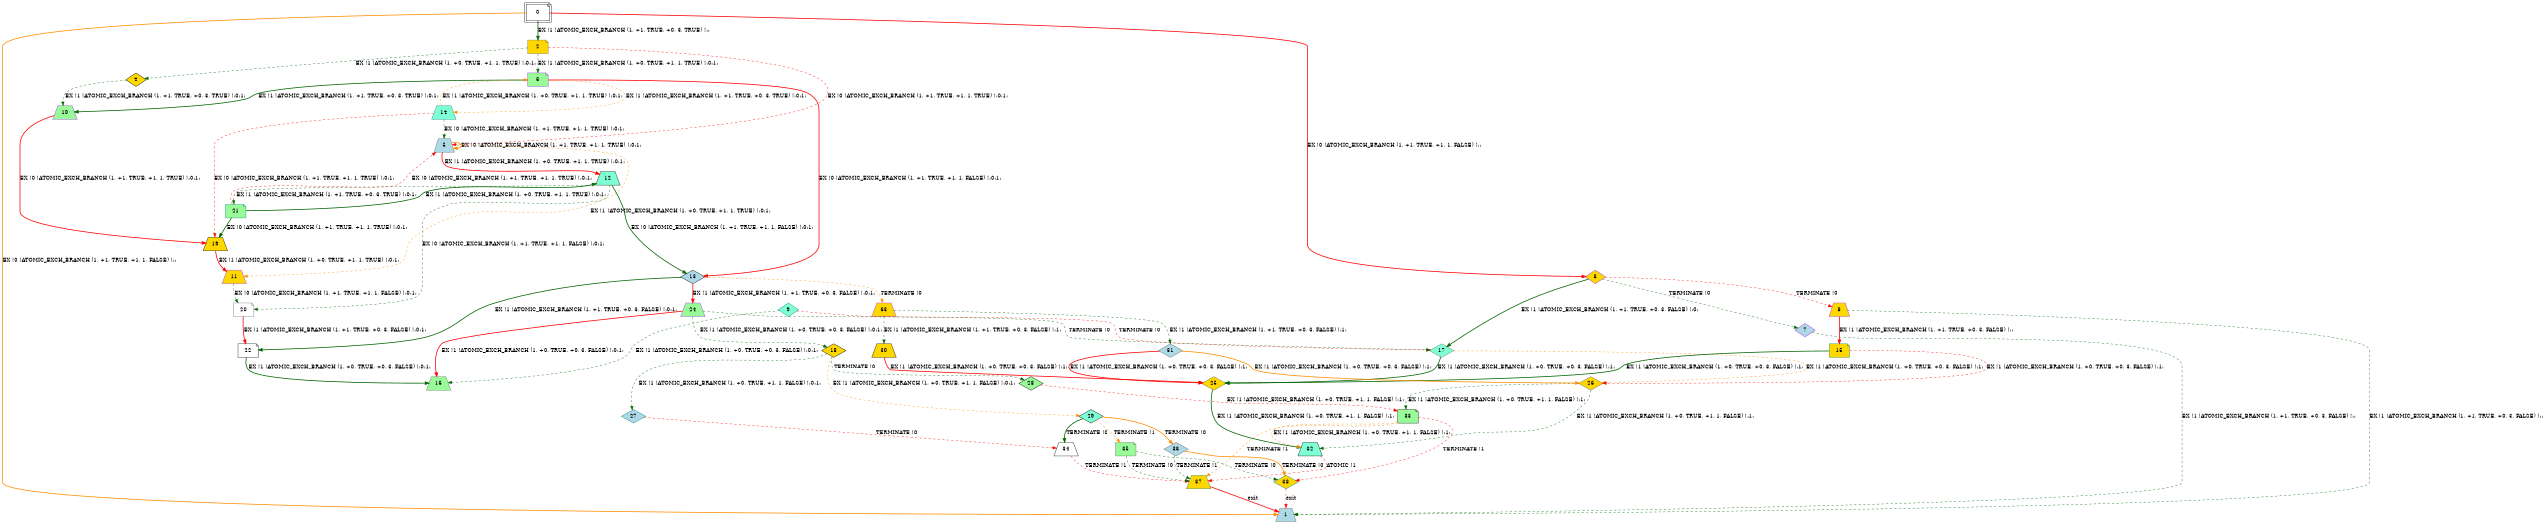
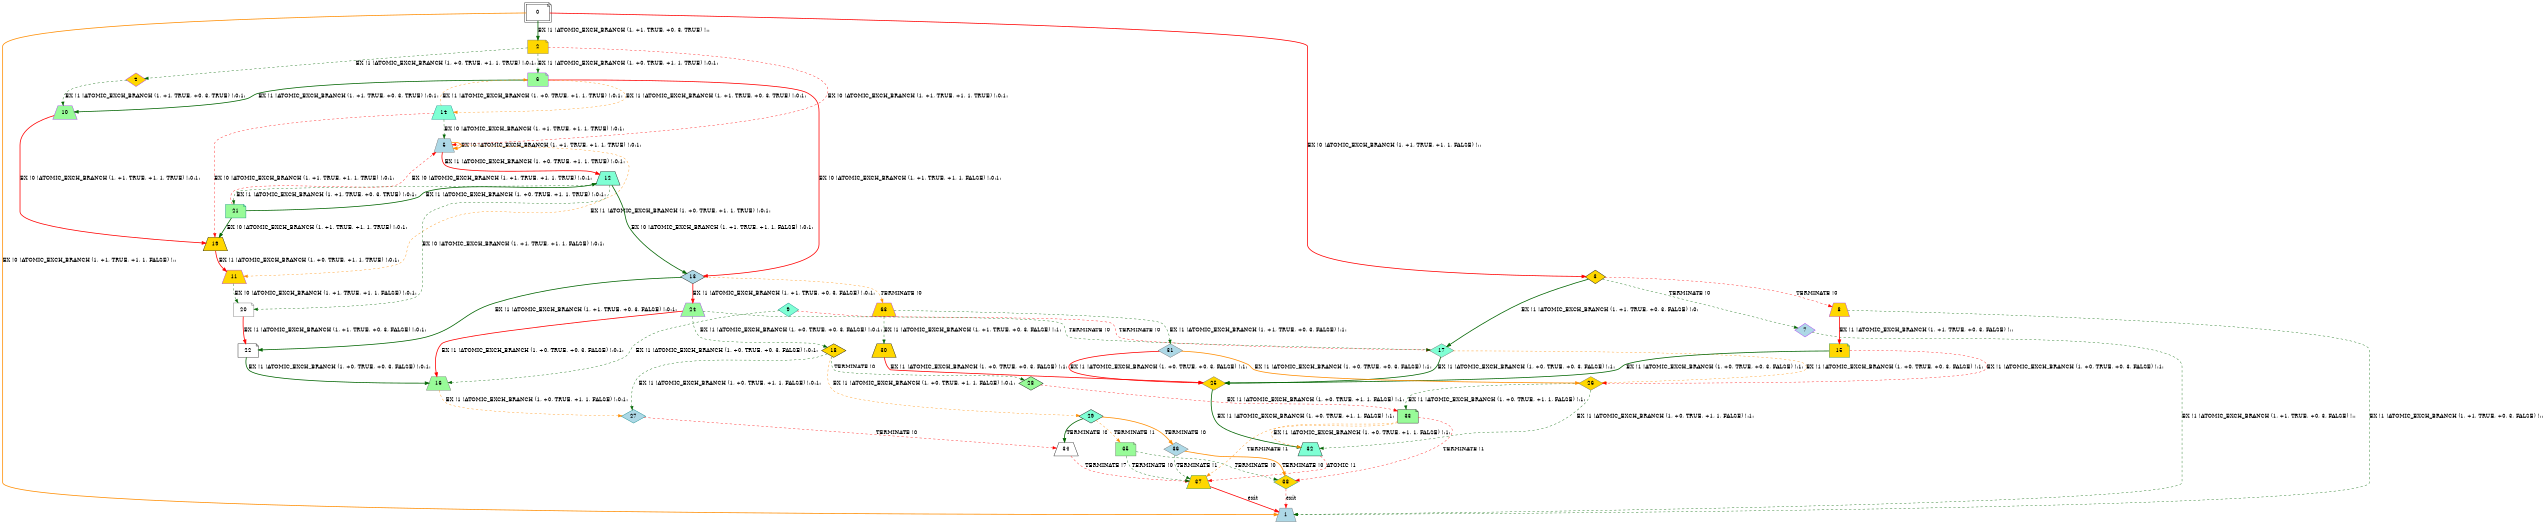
(136, 80) -> (136, 80)
(1595, 277) -> (1595, 277)
none -> (524, 413)
(1106, 466) -> (1106, 466)
